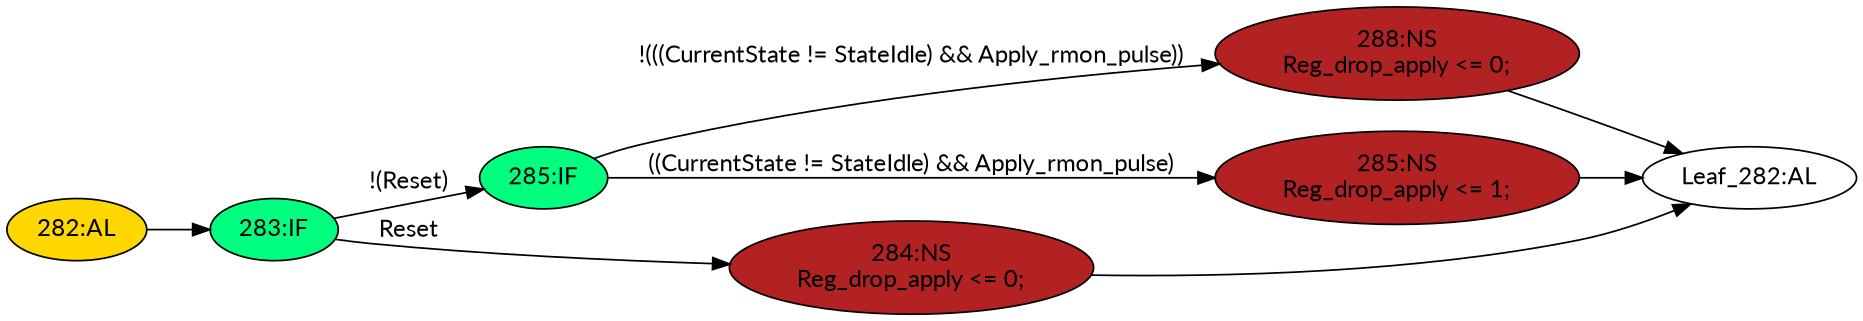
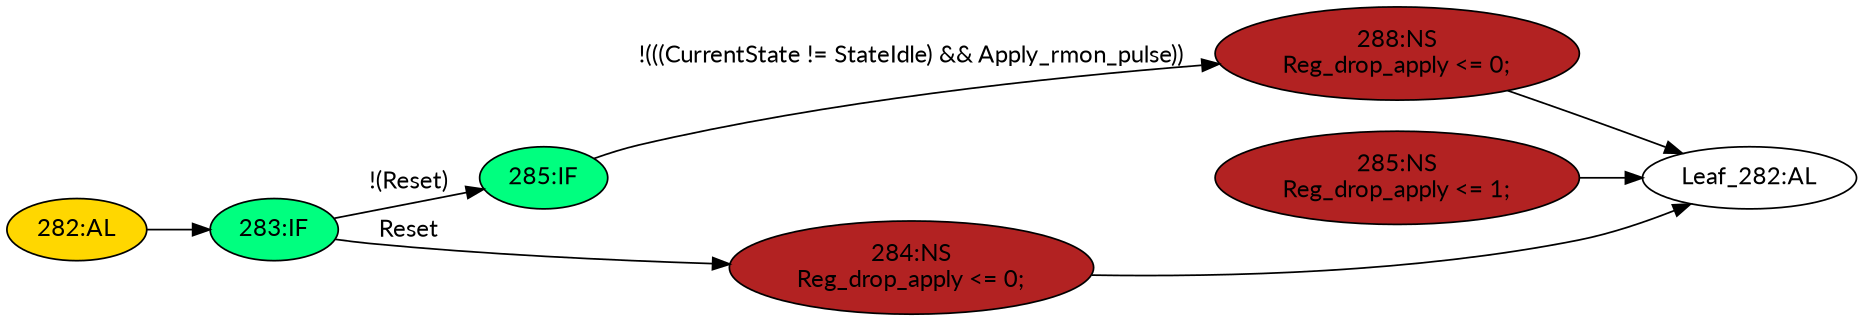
(903, 178) -> none
